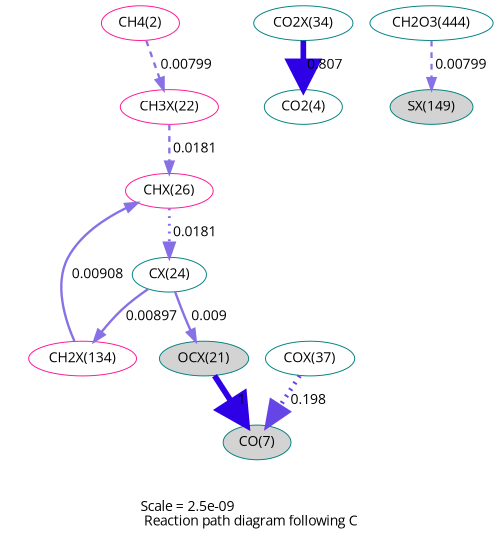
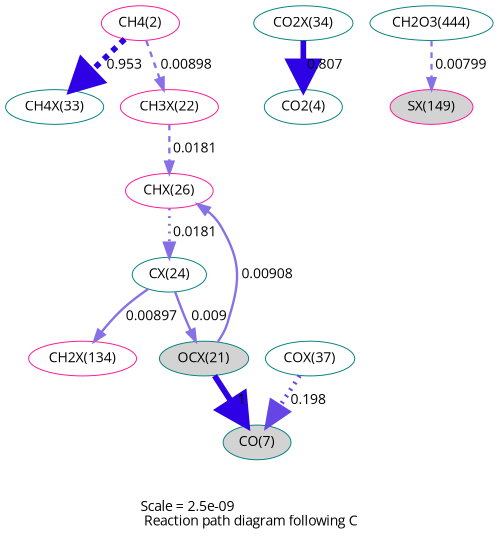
(185, 65) -> (185, 65)
none -> (55, 107)
(432, 107) -> (432, 107)
(66, 262) -> (237, 274)
